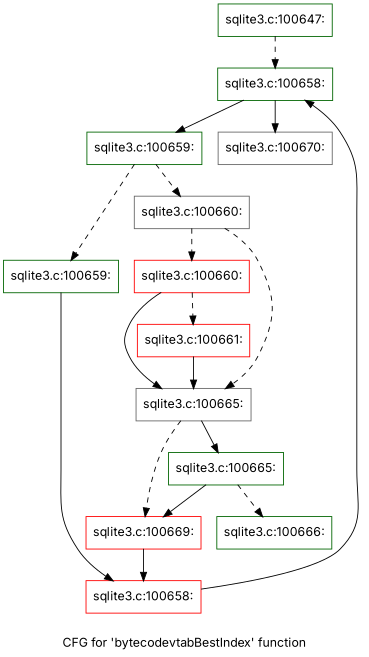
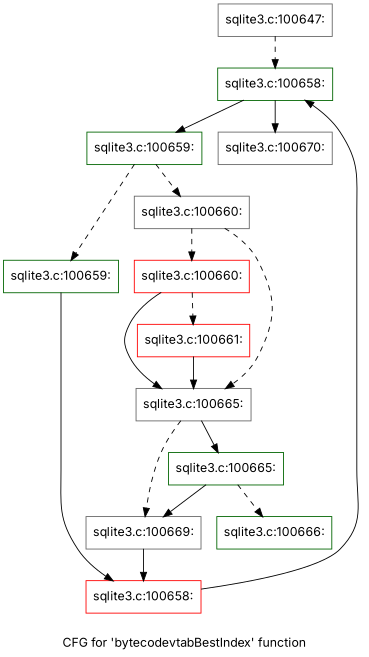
(275, 20) -> (275, 20)
(144, 533) -> (144, 533)
